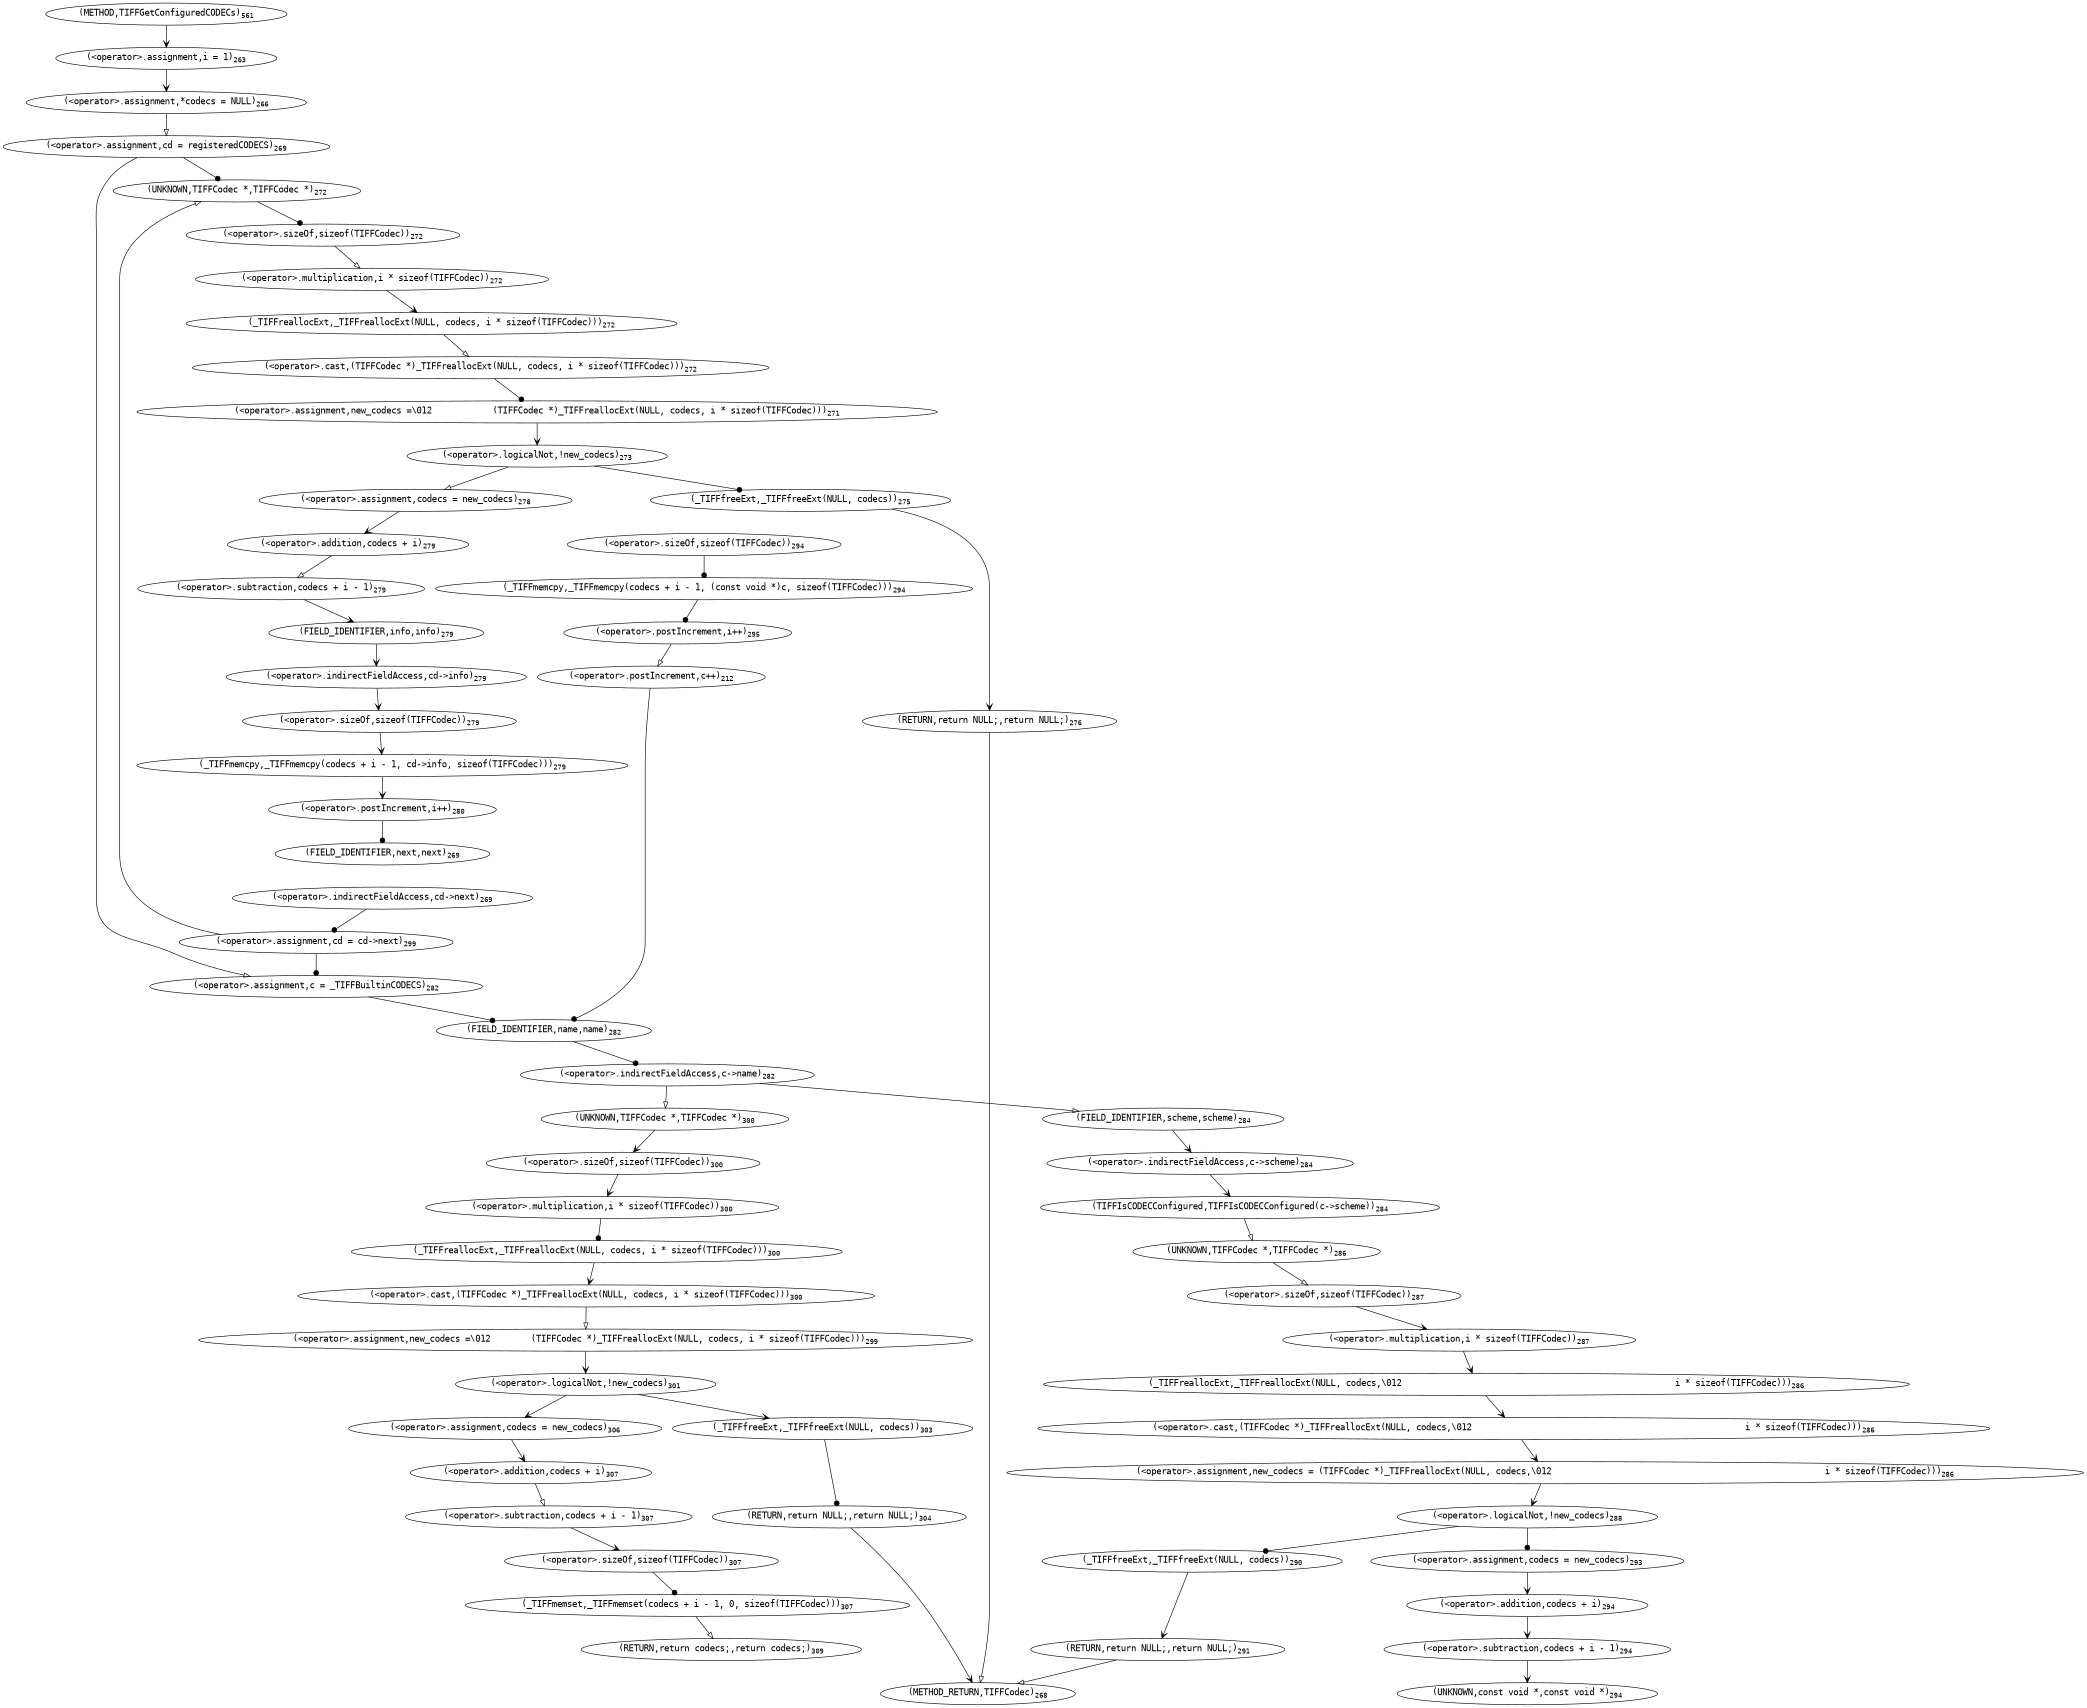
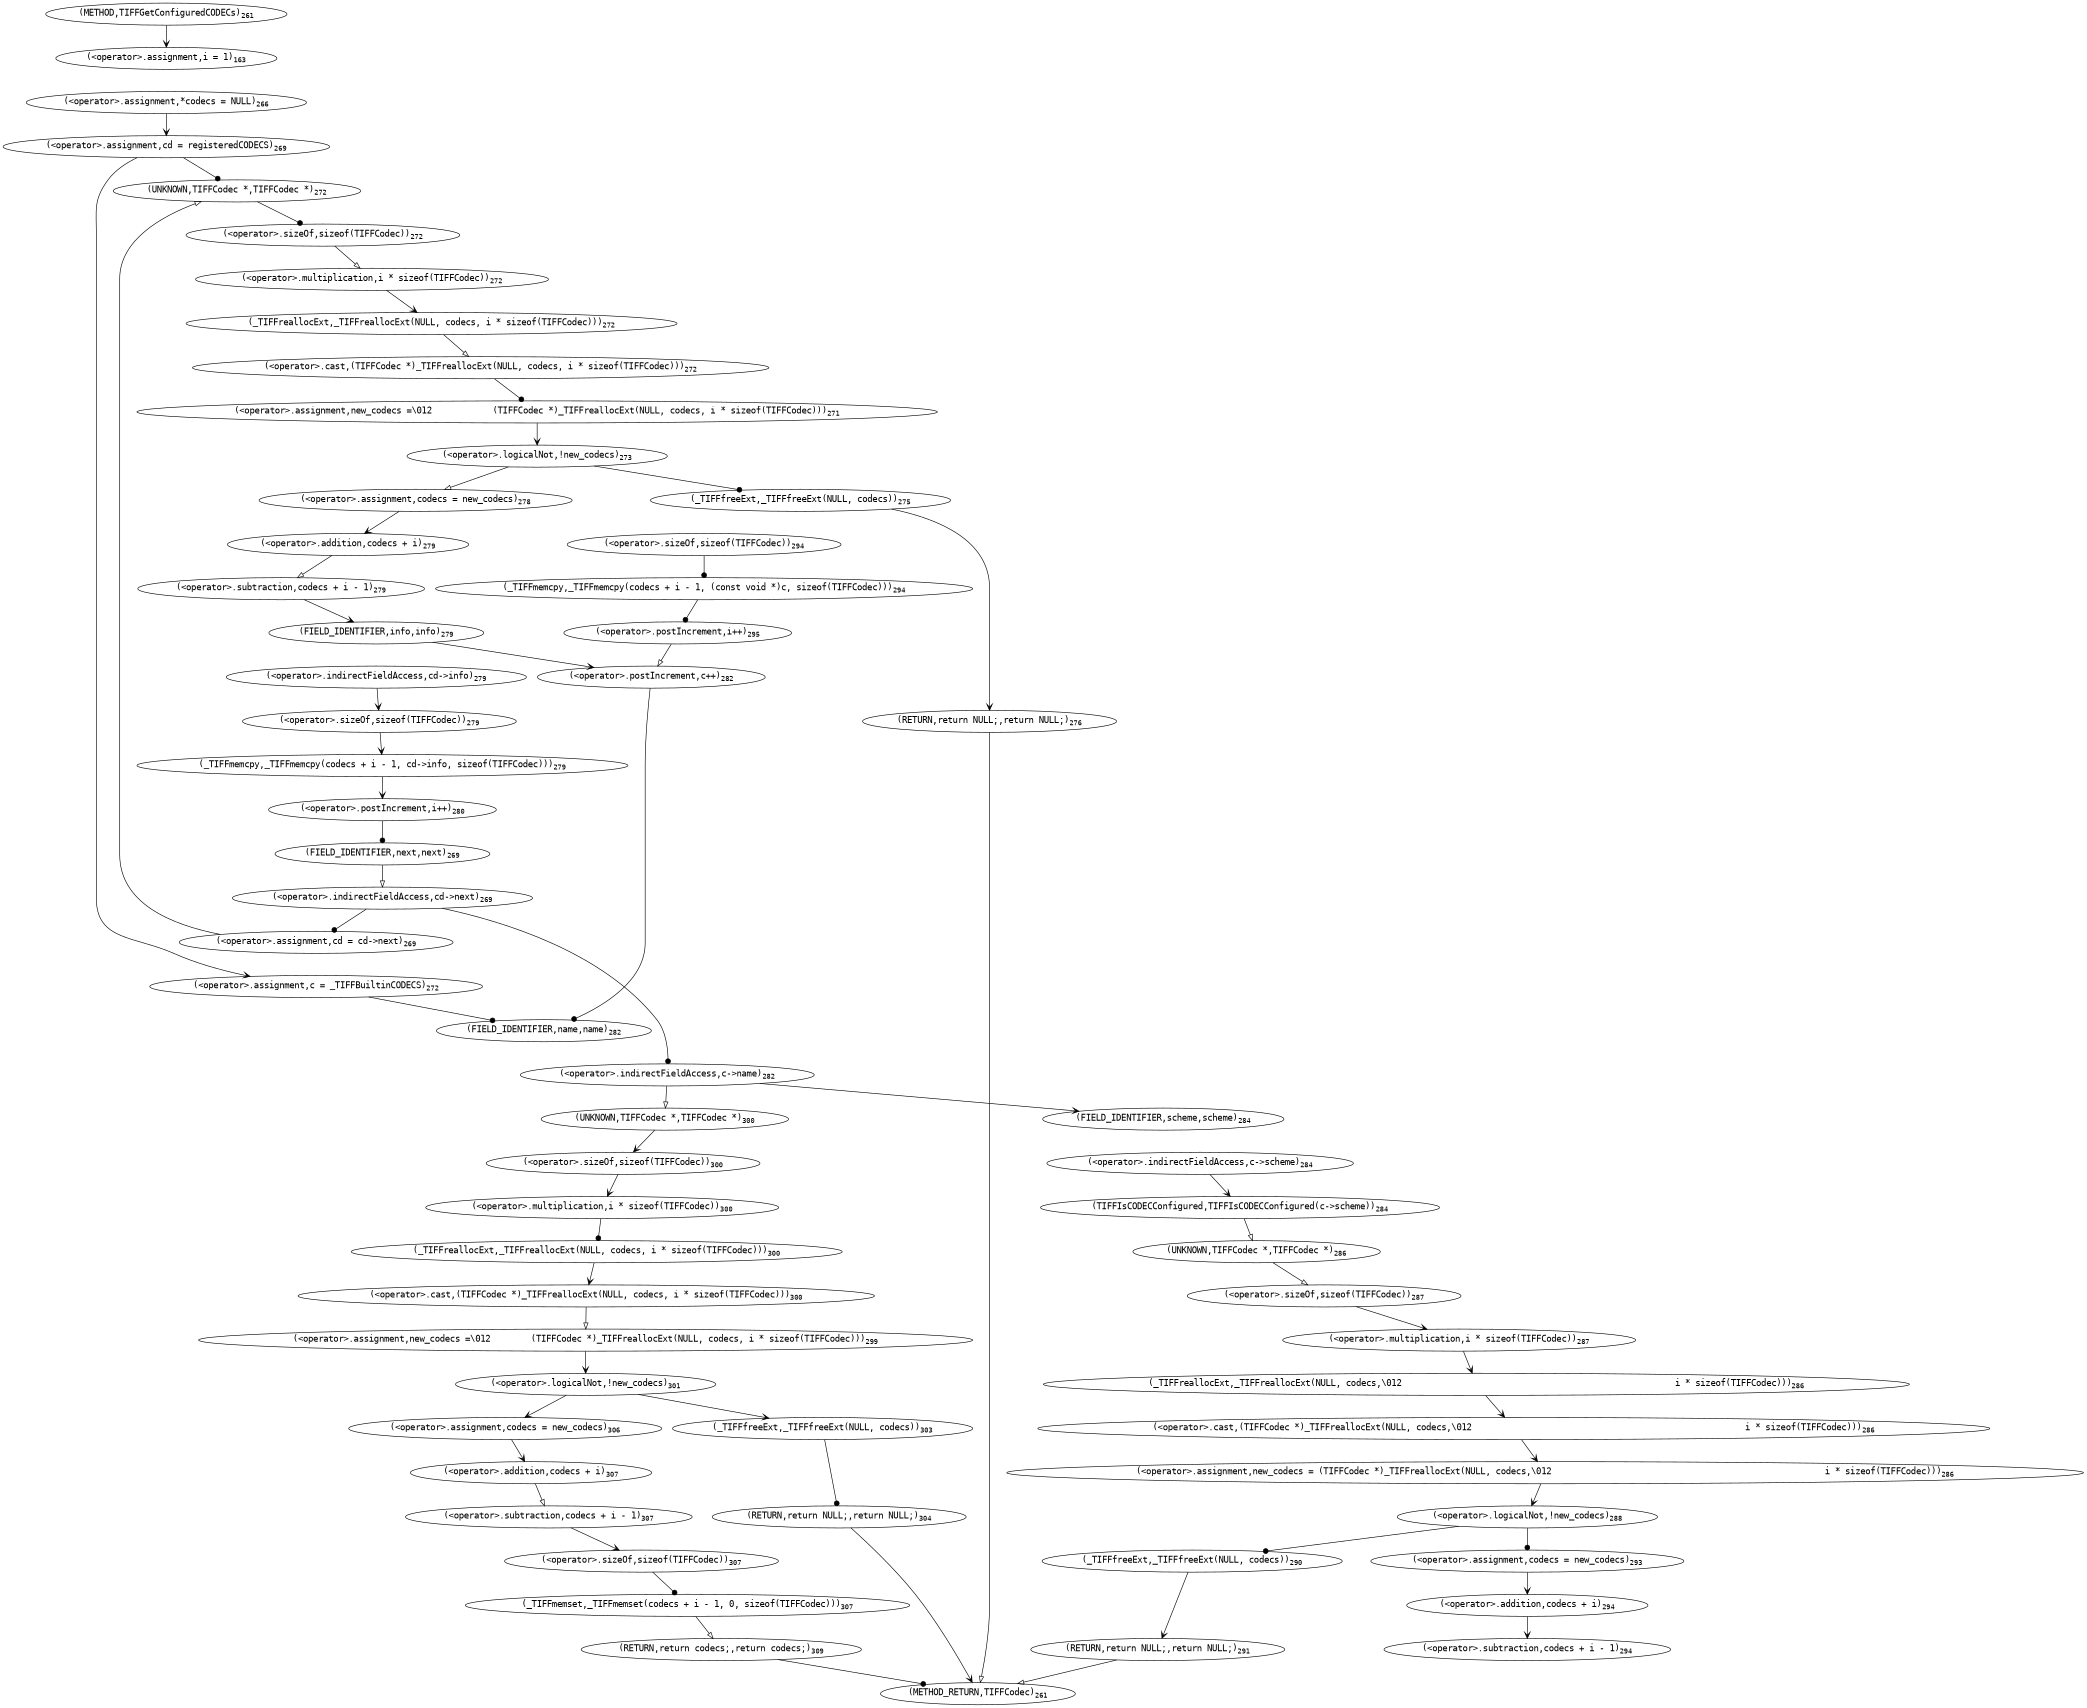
(248, 13) -> (248, 13)
(240, 57) -> (240, 57)
(166, 77) -> none
(166, 122) -> (166, 122)
(96, 608) -> (96, 608)
(376, 652) -> (510, 654)
(727, 676) -> (727, 676)
none -> (382, 873)
(410, 941) -> (410, 941)
(316, 962) -> none
(433, 986) -> (433, 986)
(603, 1052) -> (577, 956)
(916, 1097) -> (916, 1097)
(1180, 1139) -> none
none -> (849, 1672)
(1041, 1693) -> (1041, 1693)
(1527, 1694) -> none
